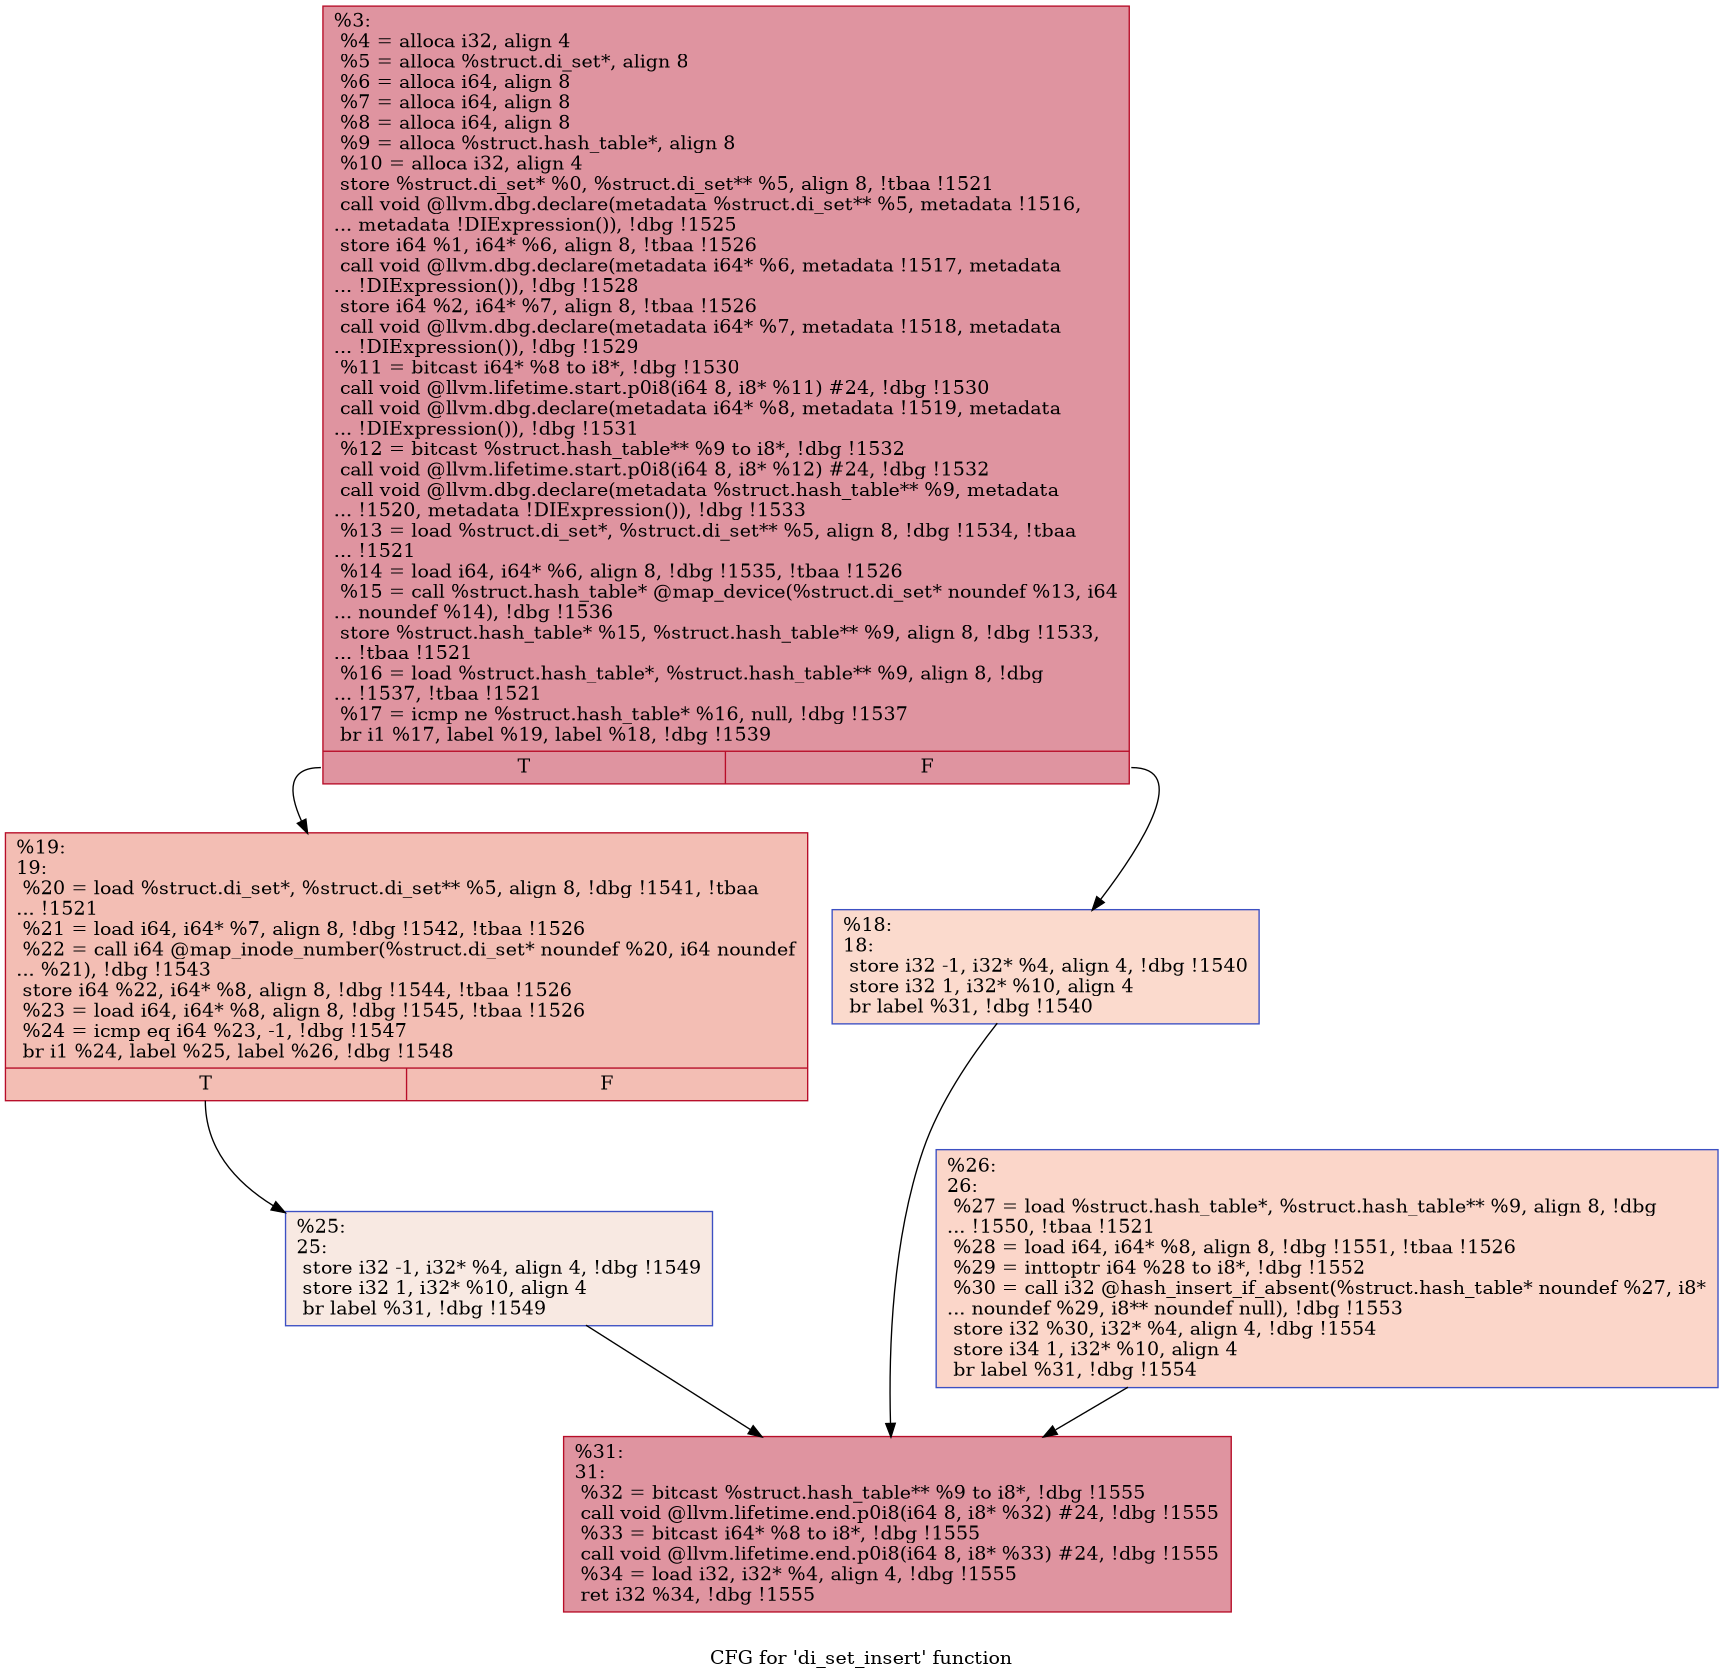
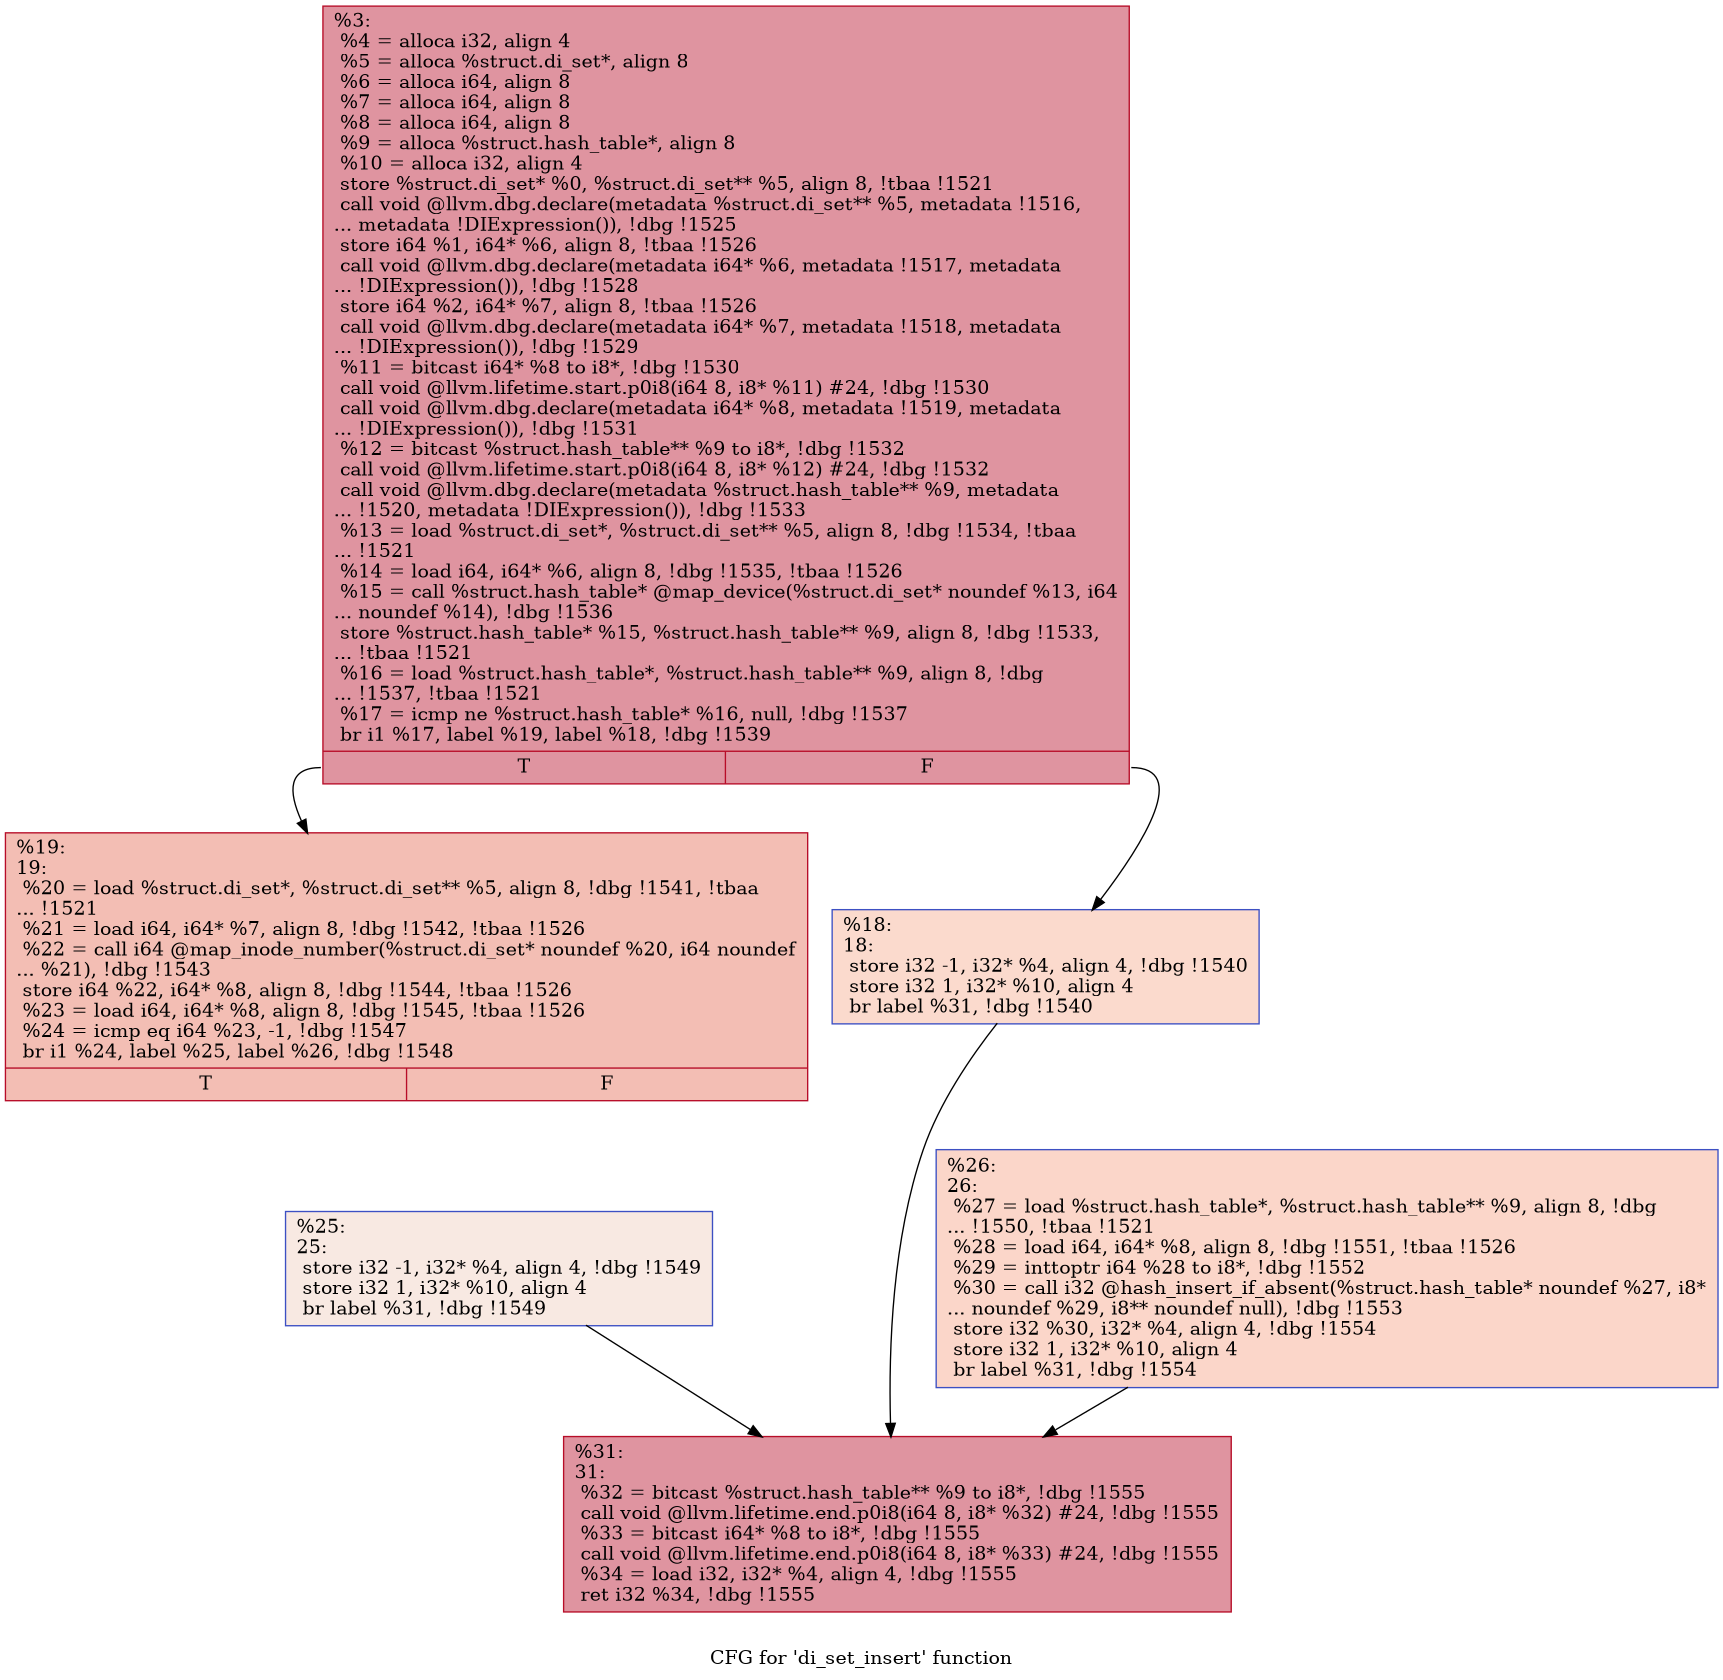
(225, 1162) -> none
(1093, 1350) -> (1093, 1350)
